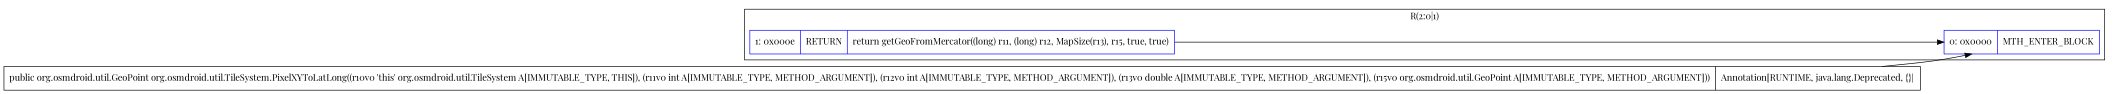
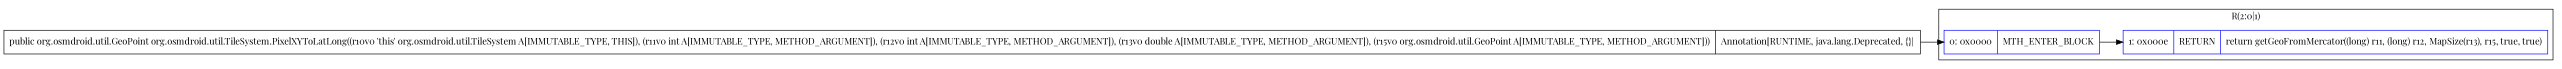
(1556, 42) -> (2108, 42)
